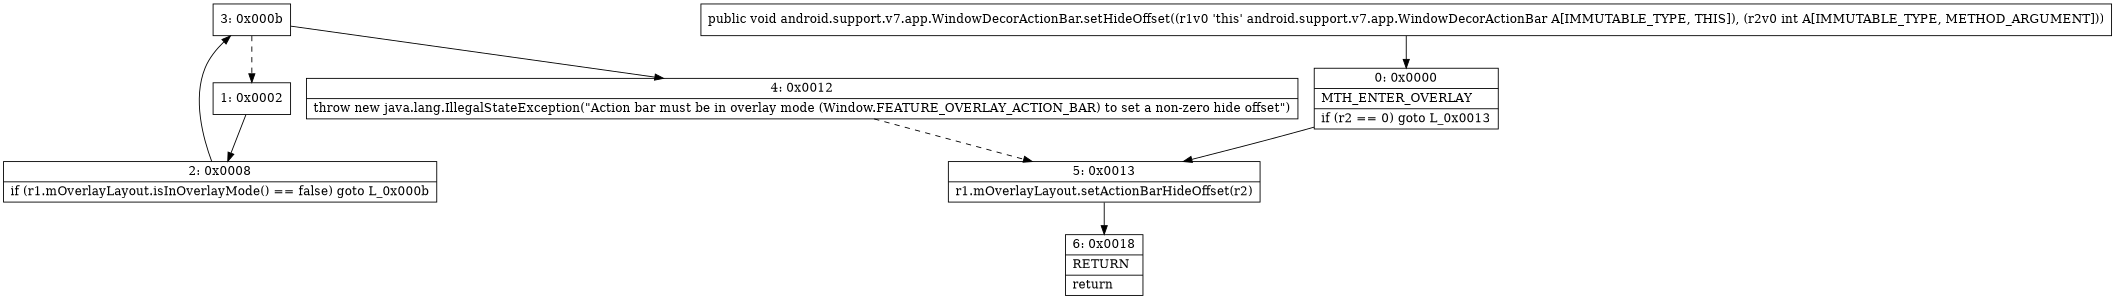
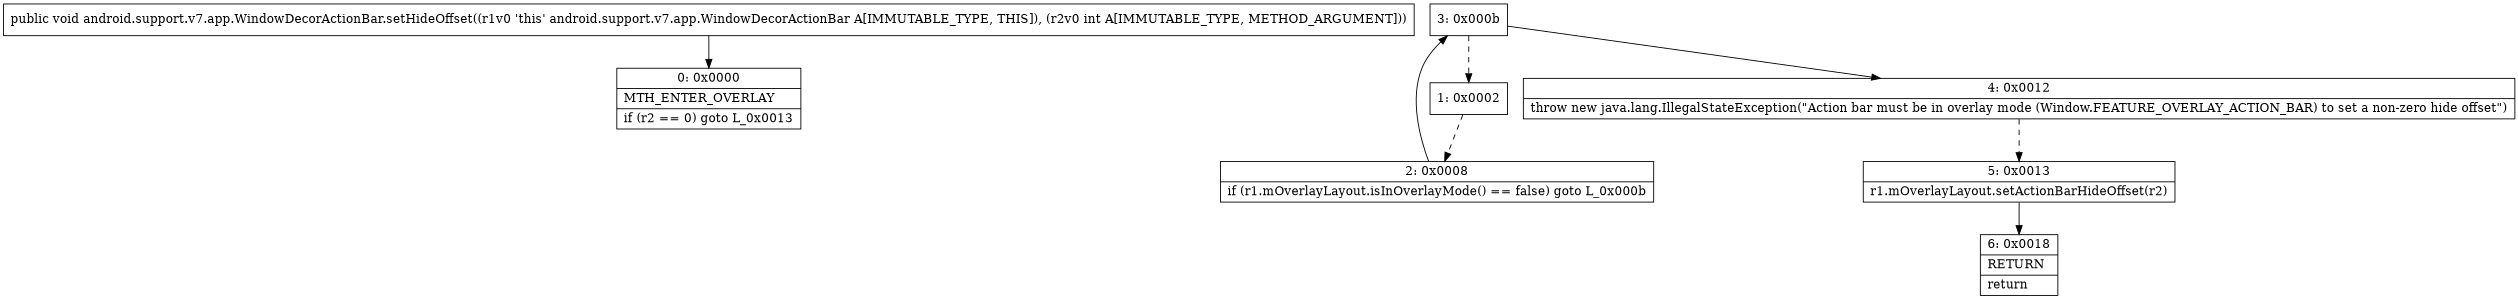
(238, 134) -> (1455, 134)
(1253, 144) -> none
